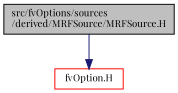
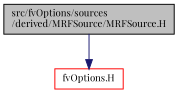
(89, 79) -> (89, 79)
